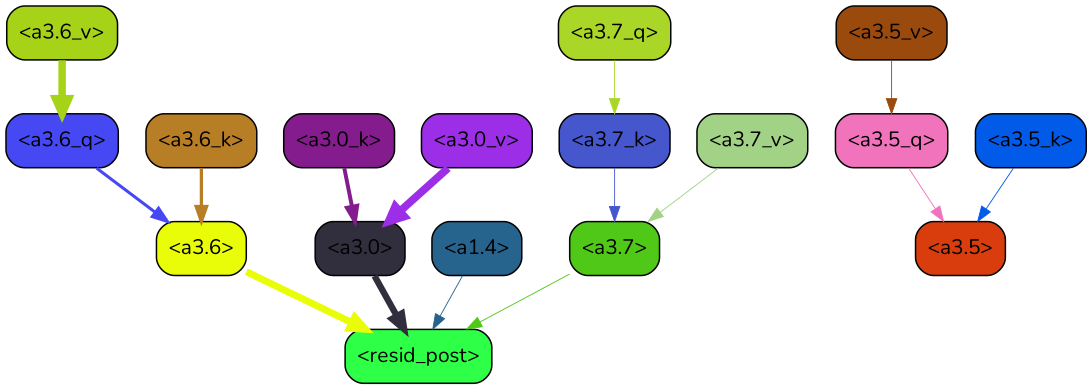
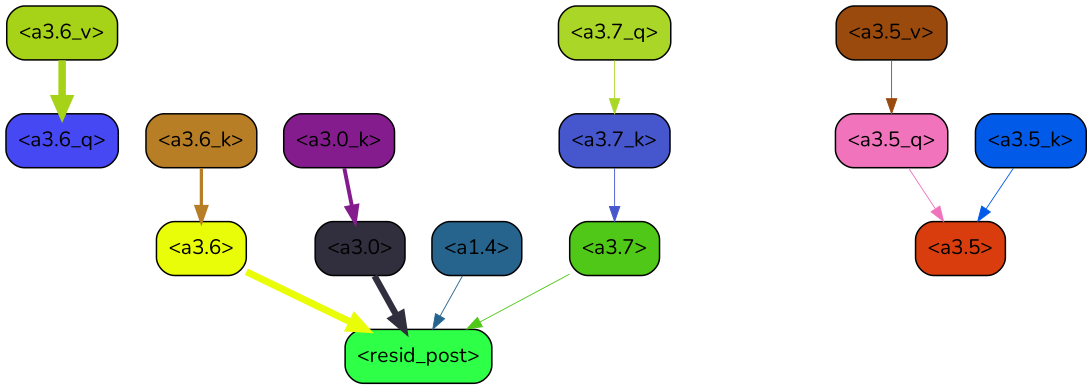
(477, 141) -> none
(752, 141) -> none
(126, 190) -> none
